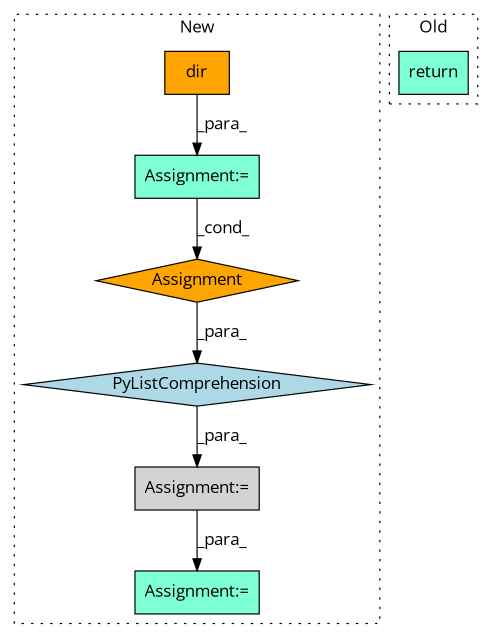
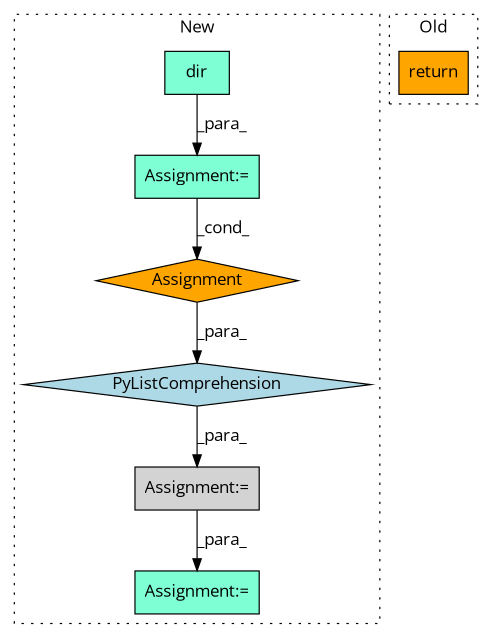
(197, 73) -> (197, 73)
(434, 73) -> (434, 73)
